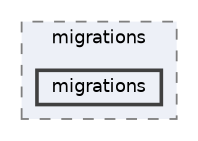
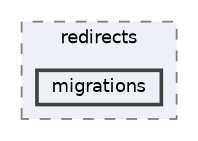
(99, 39) -> (99, 39)
